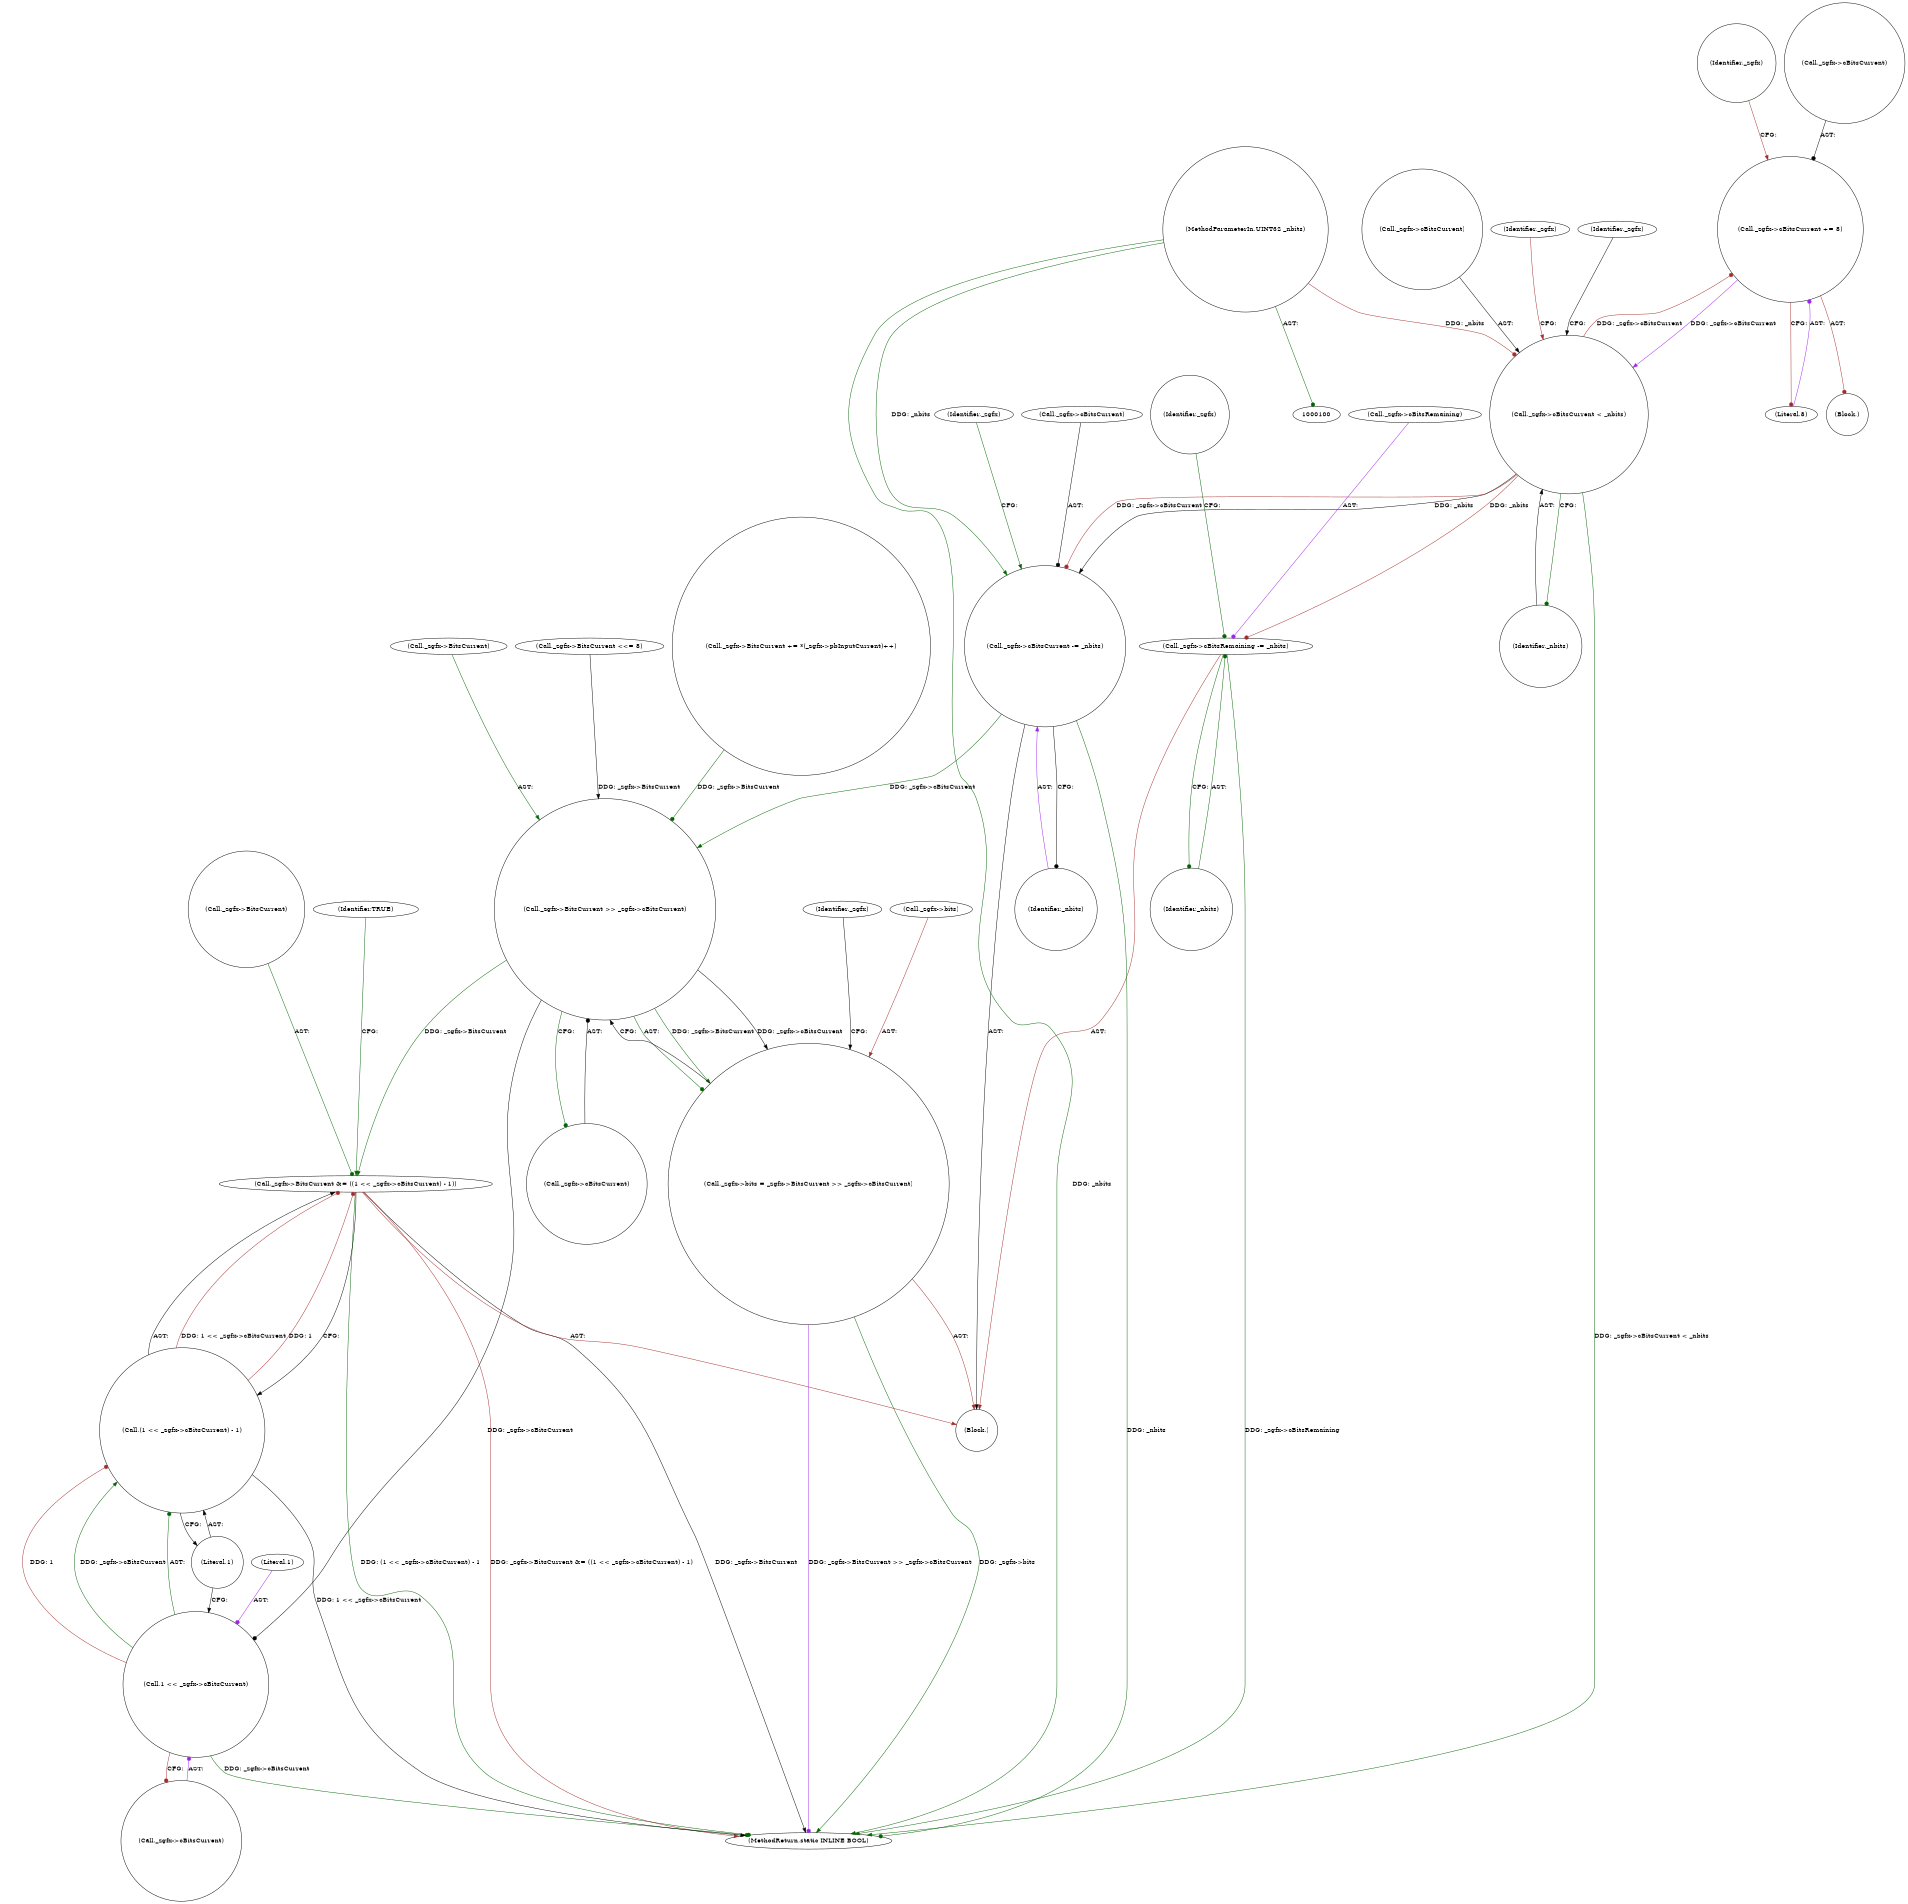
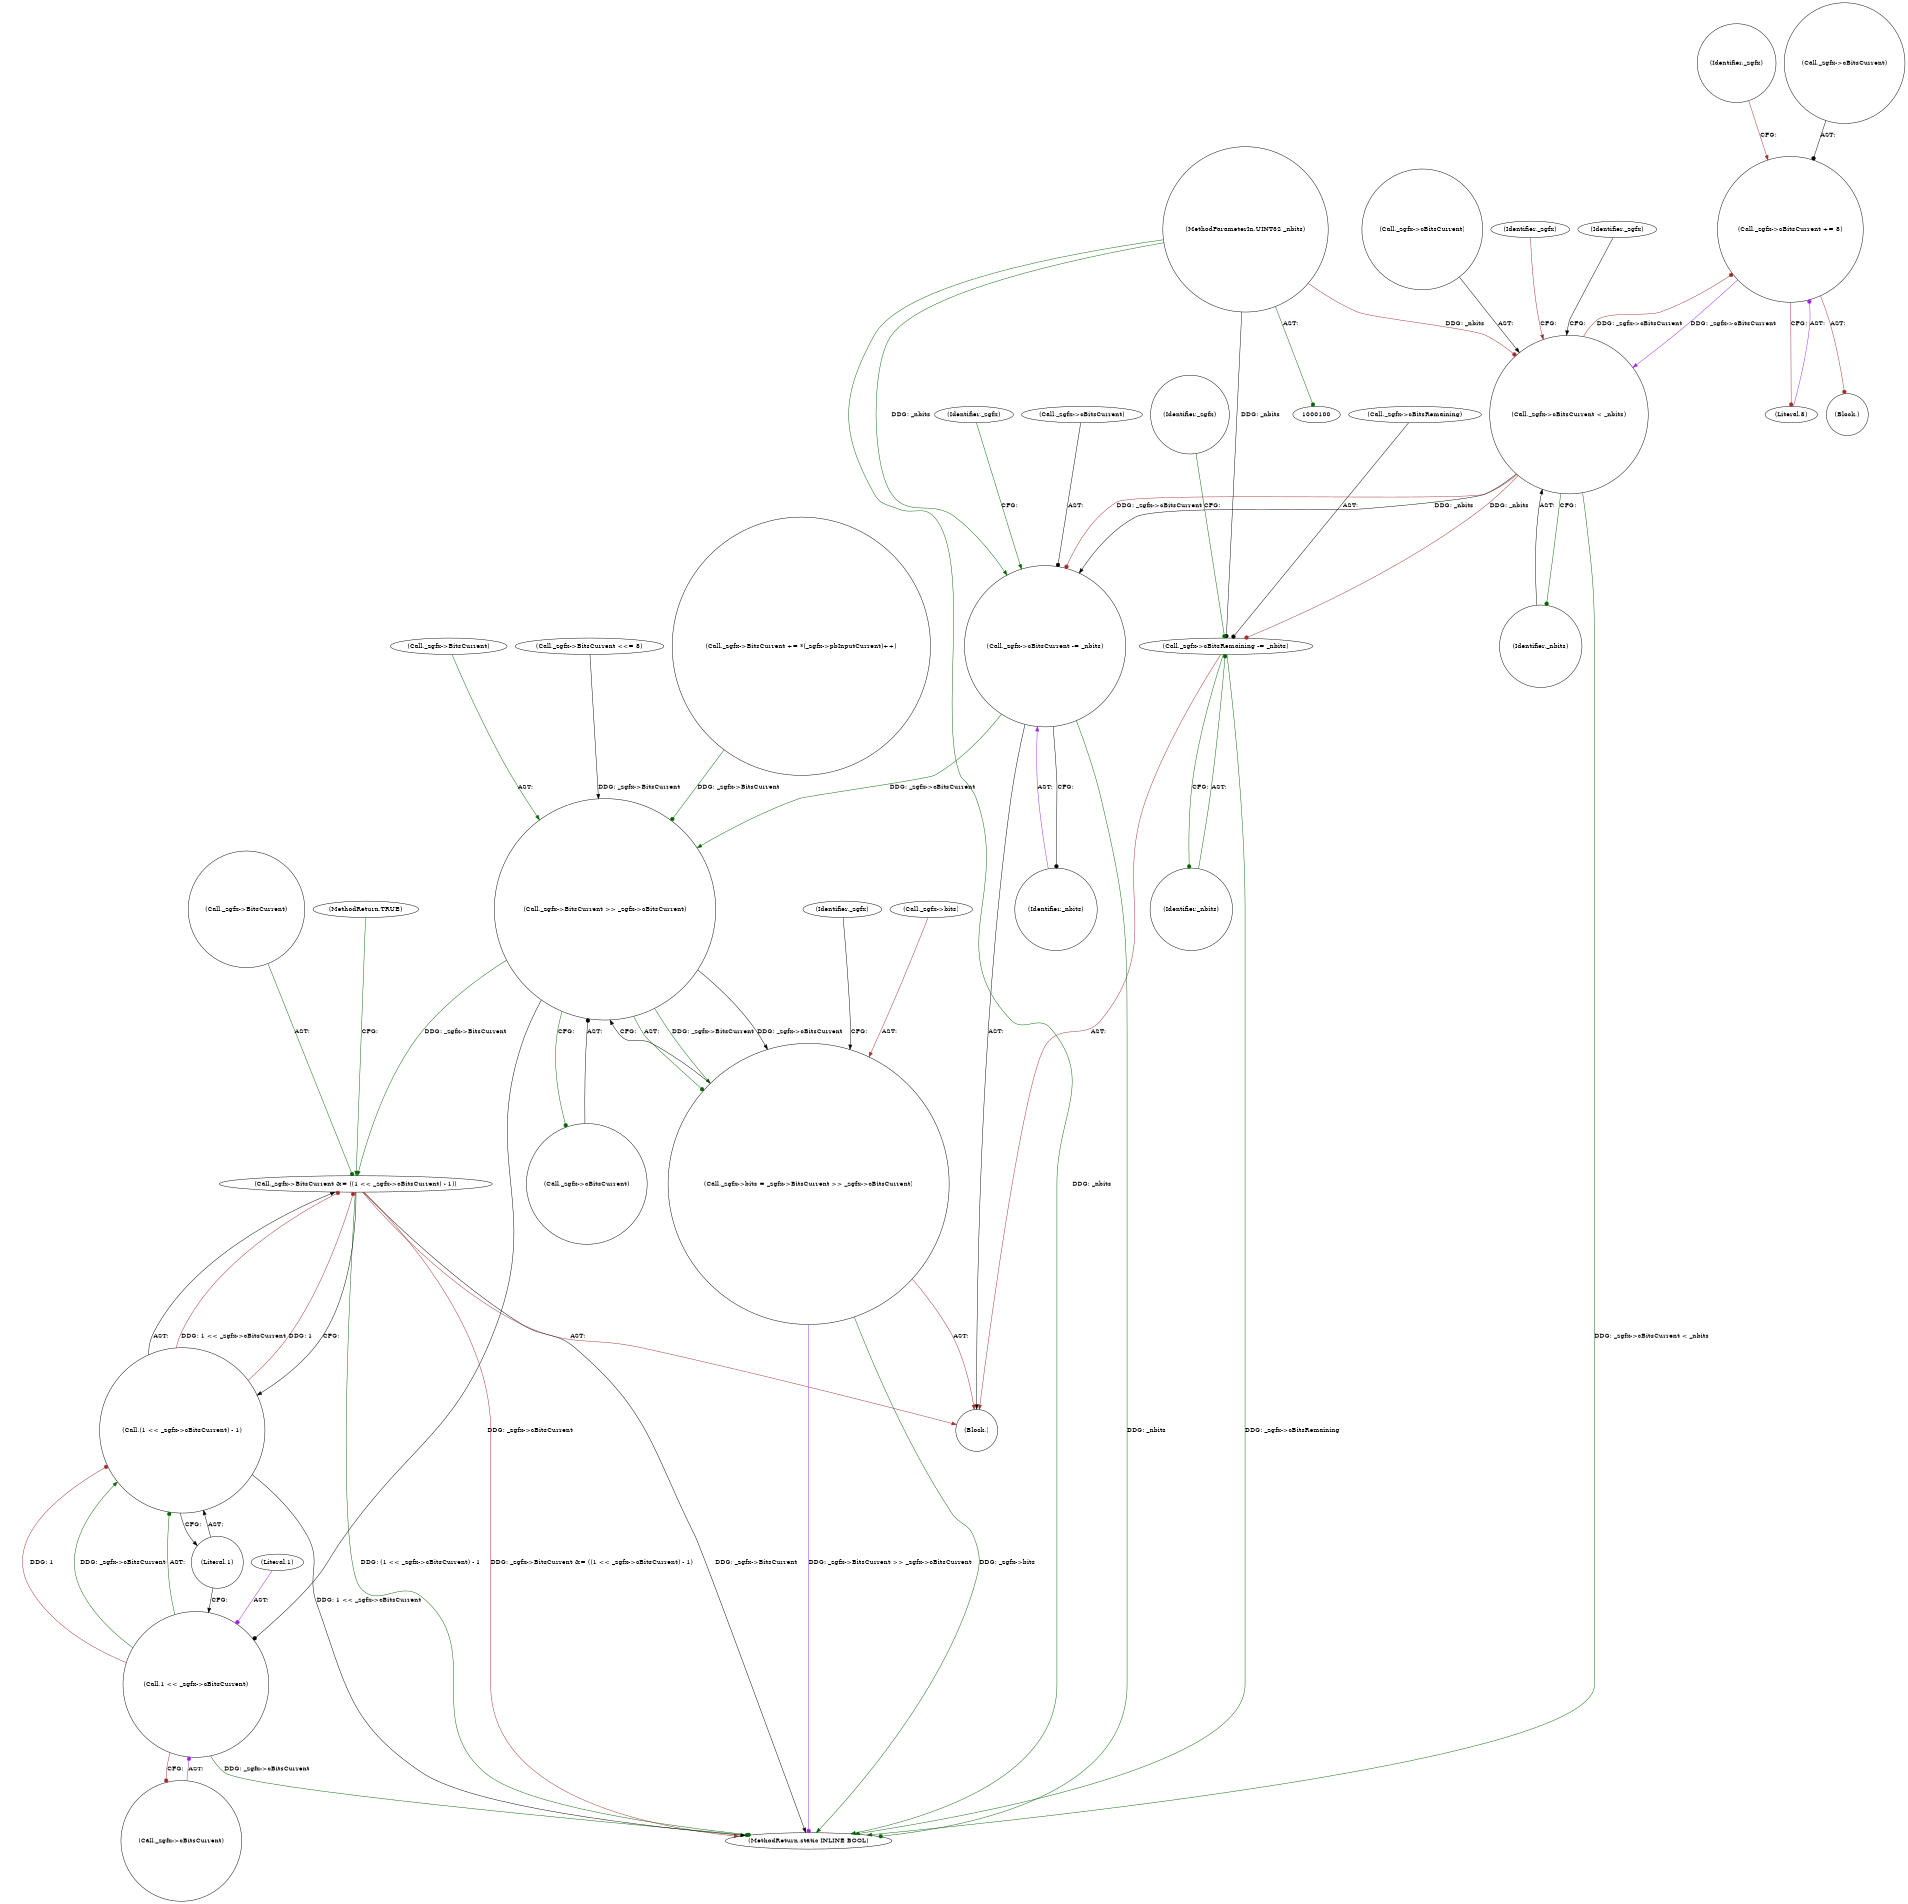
none -> (1234, 473)
(1322, 529) -> (1322, 529)
(366, 909) -> (366, 909)
